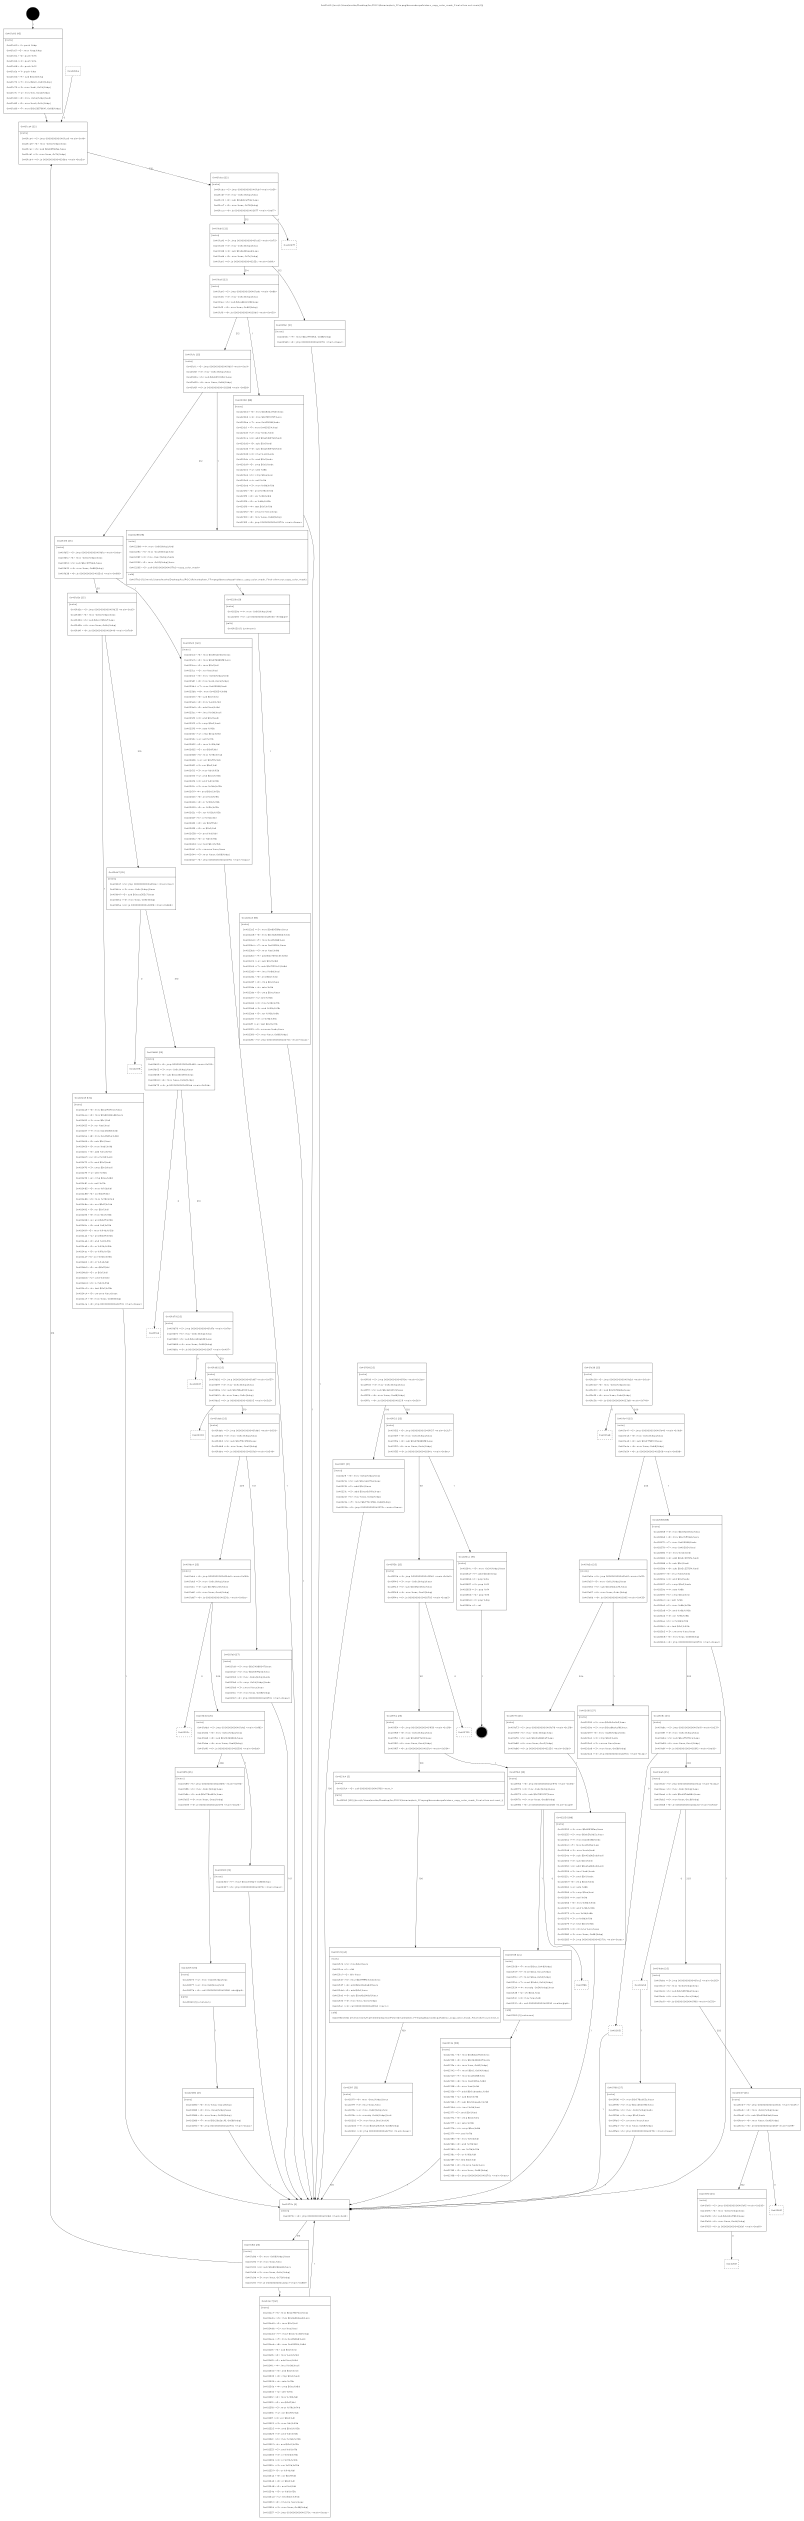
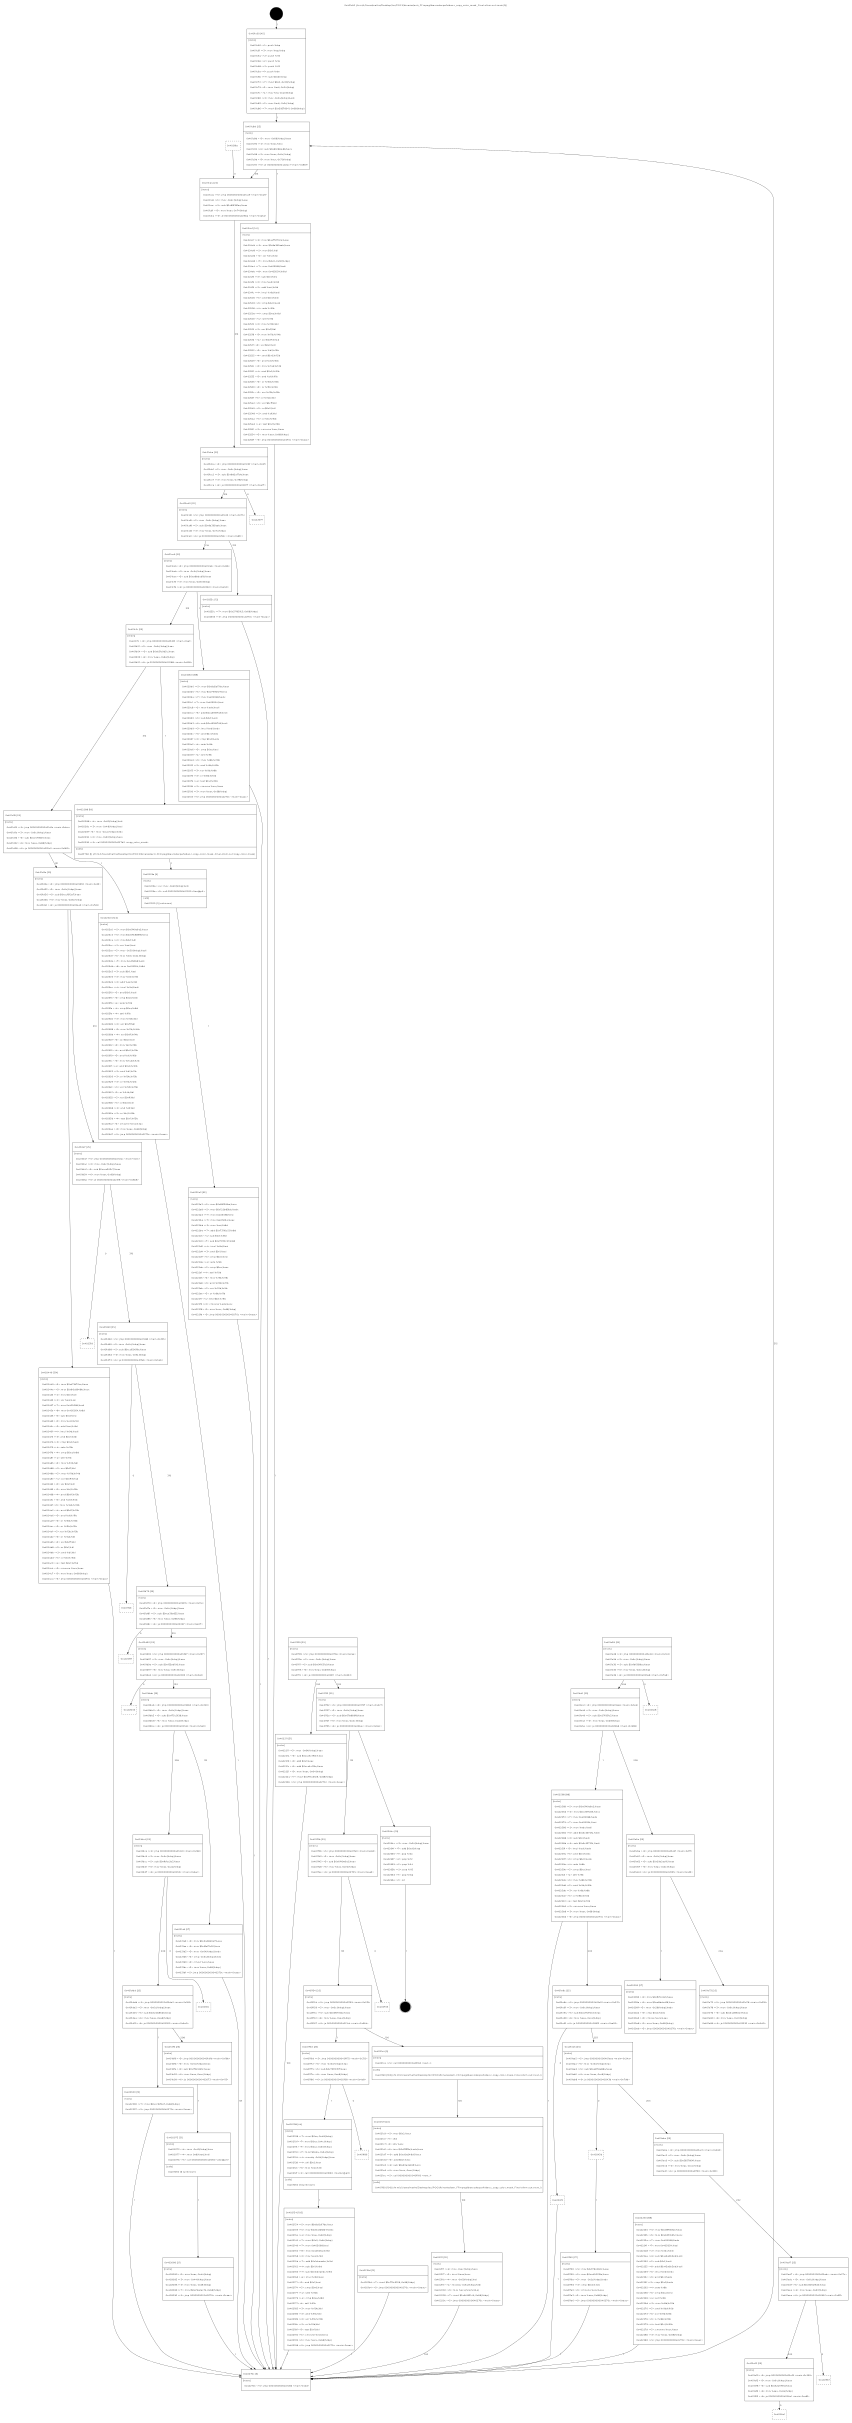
(46, 117) -> (276, 117)
(583, 1780) -> none
none -> (393, 2279)
